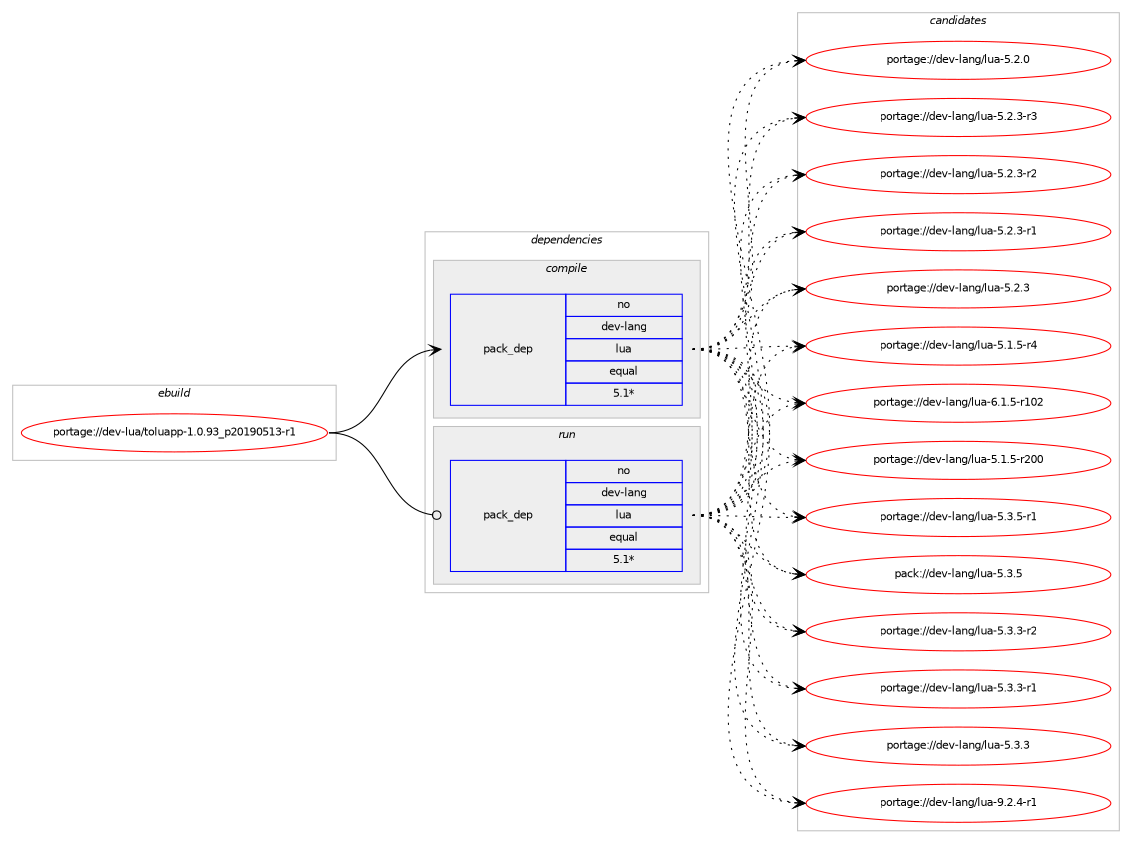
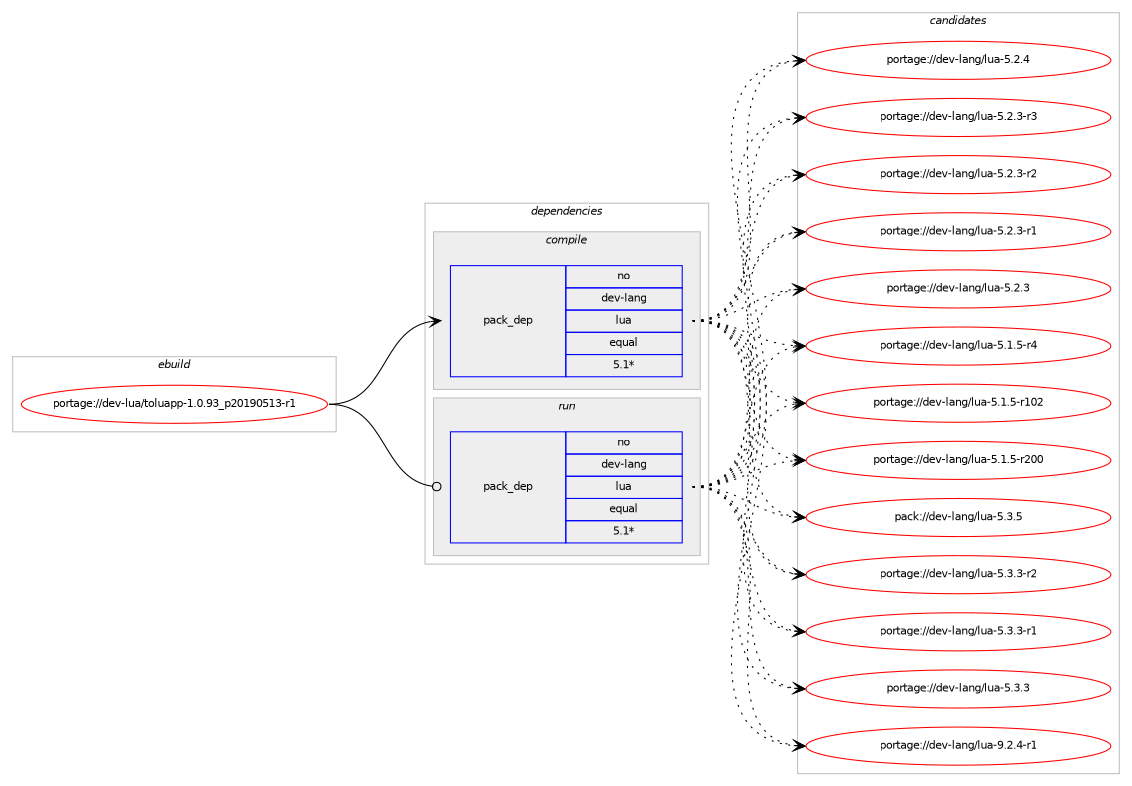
(958, 60) -> (958, 60)
(958, 403) -> (958, 403)
(958, 518) -> none
